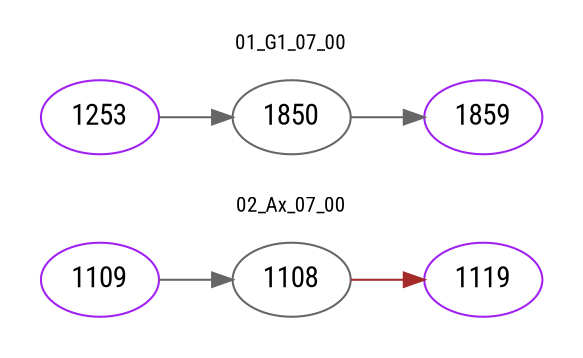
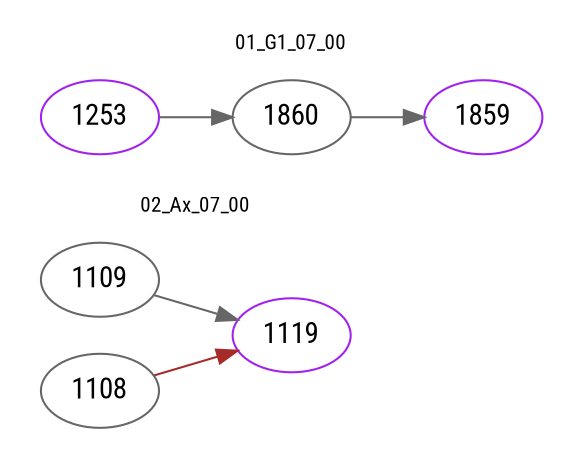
(292, 117) -> (292, 117)
(100, 280) -> (100, 280)
(186, 280) -> (186, 305)
